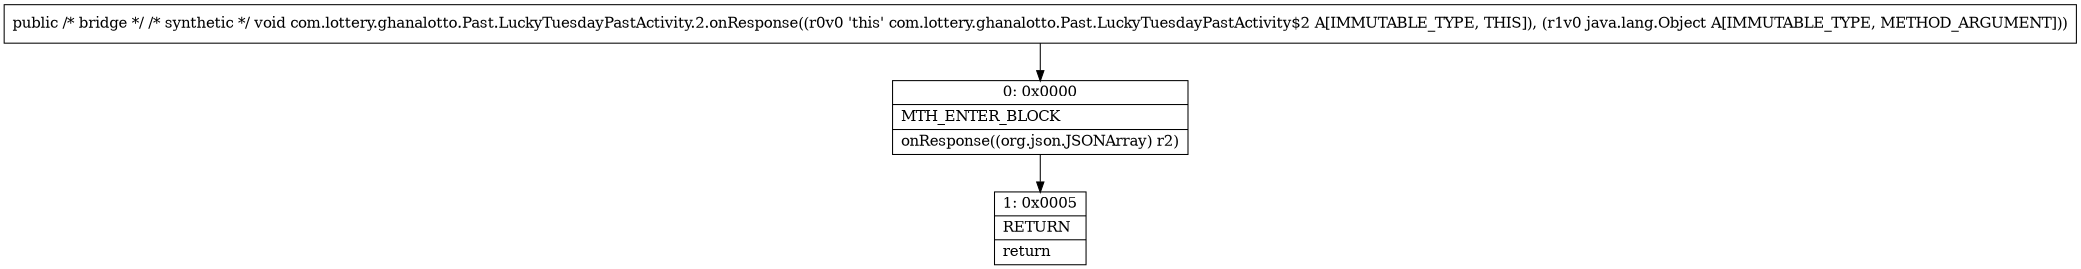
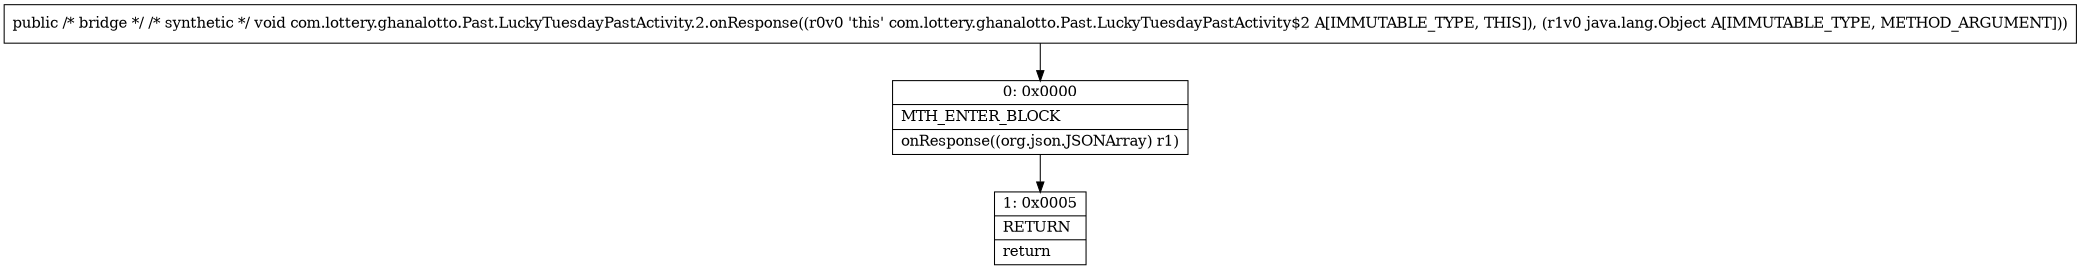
(1040, 141) -> (1040, 141)
